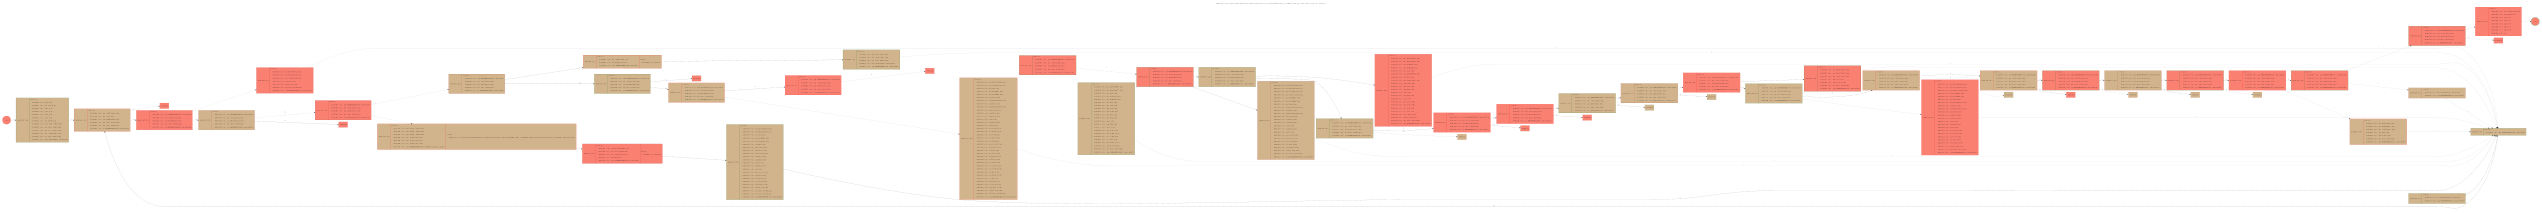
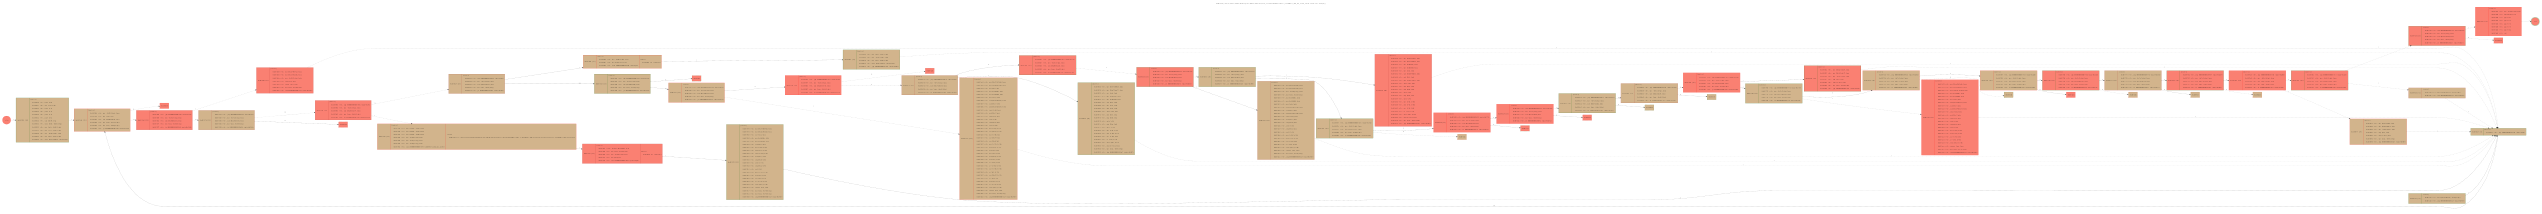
none -> (930, 85)
